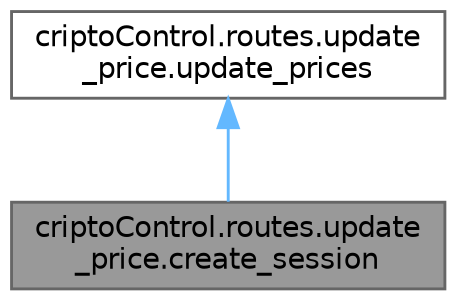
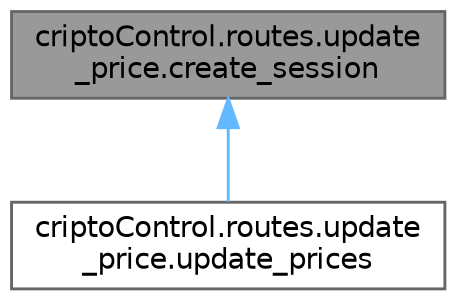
(228, 165) -> (228, 165)
